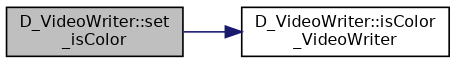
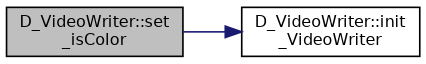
(345, 32) -> (331, 32)
